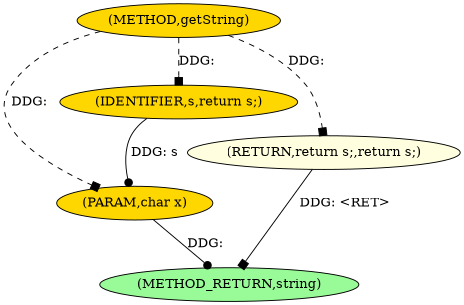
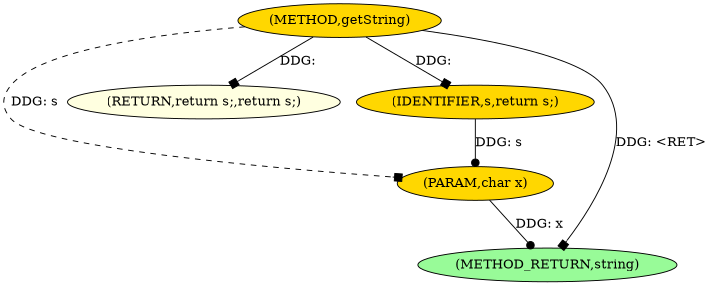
(179, 57) -> (403, 59)
(289, 68) -> (276, 59)
(31, 102) -> (35, 102)
(279, 215) -> (595, 78)
(207, 244) -> (540, 224)
